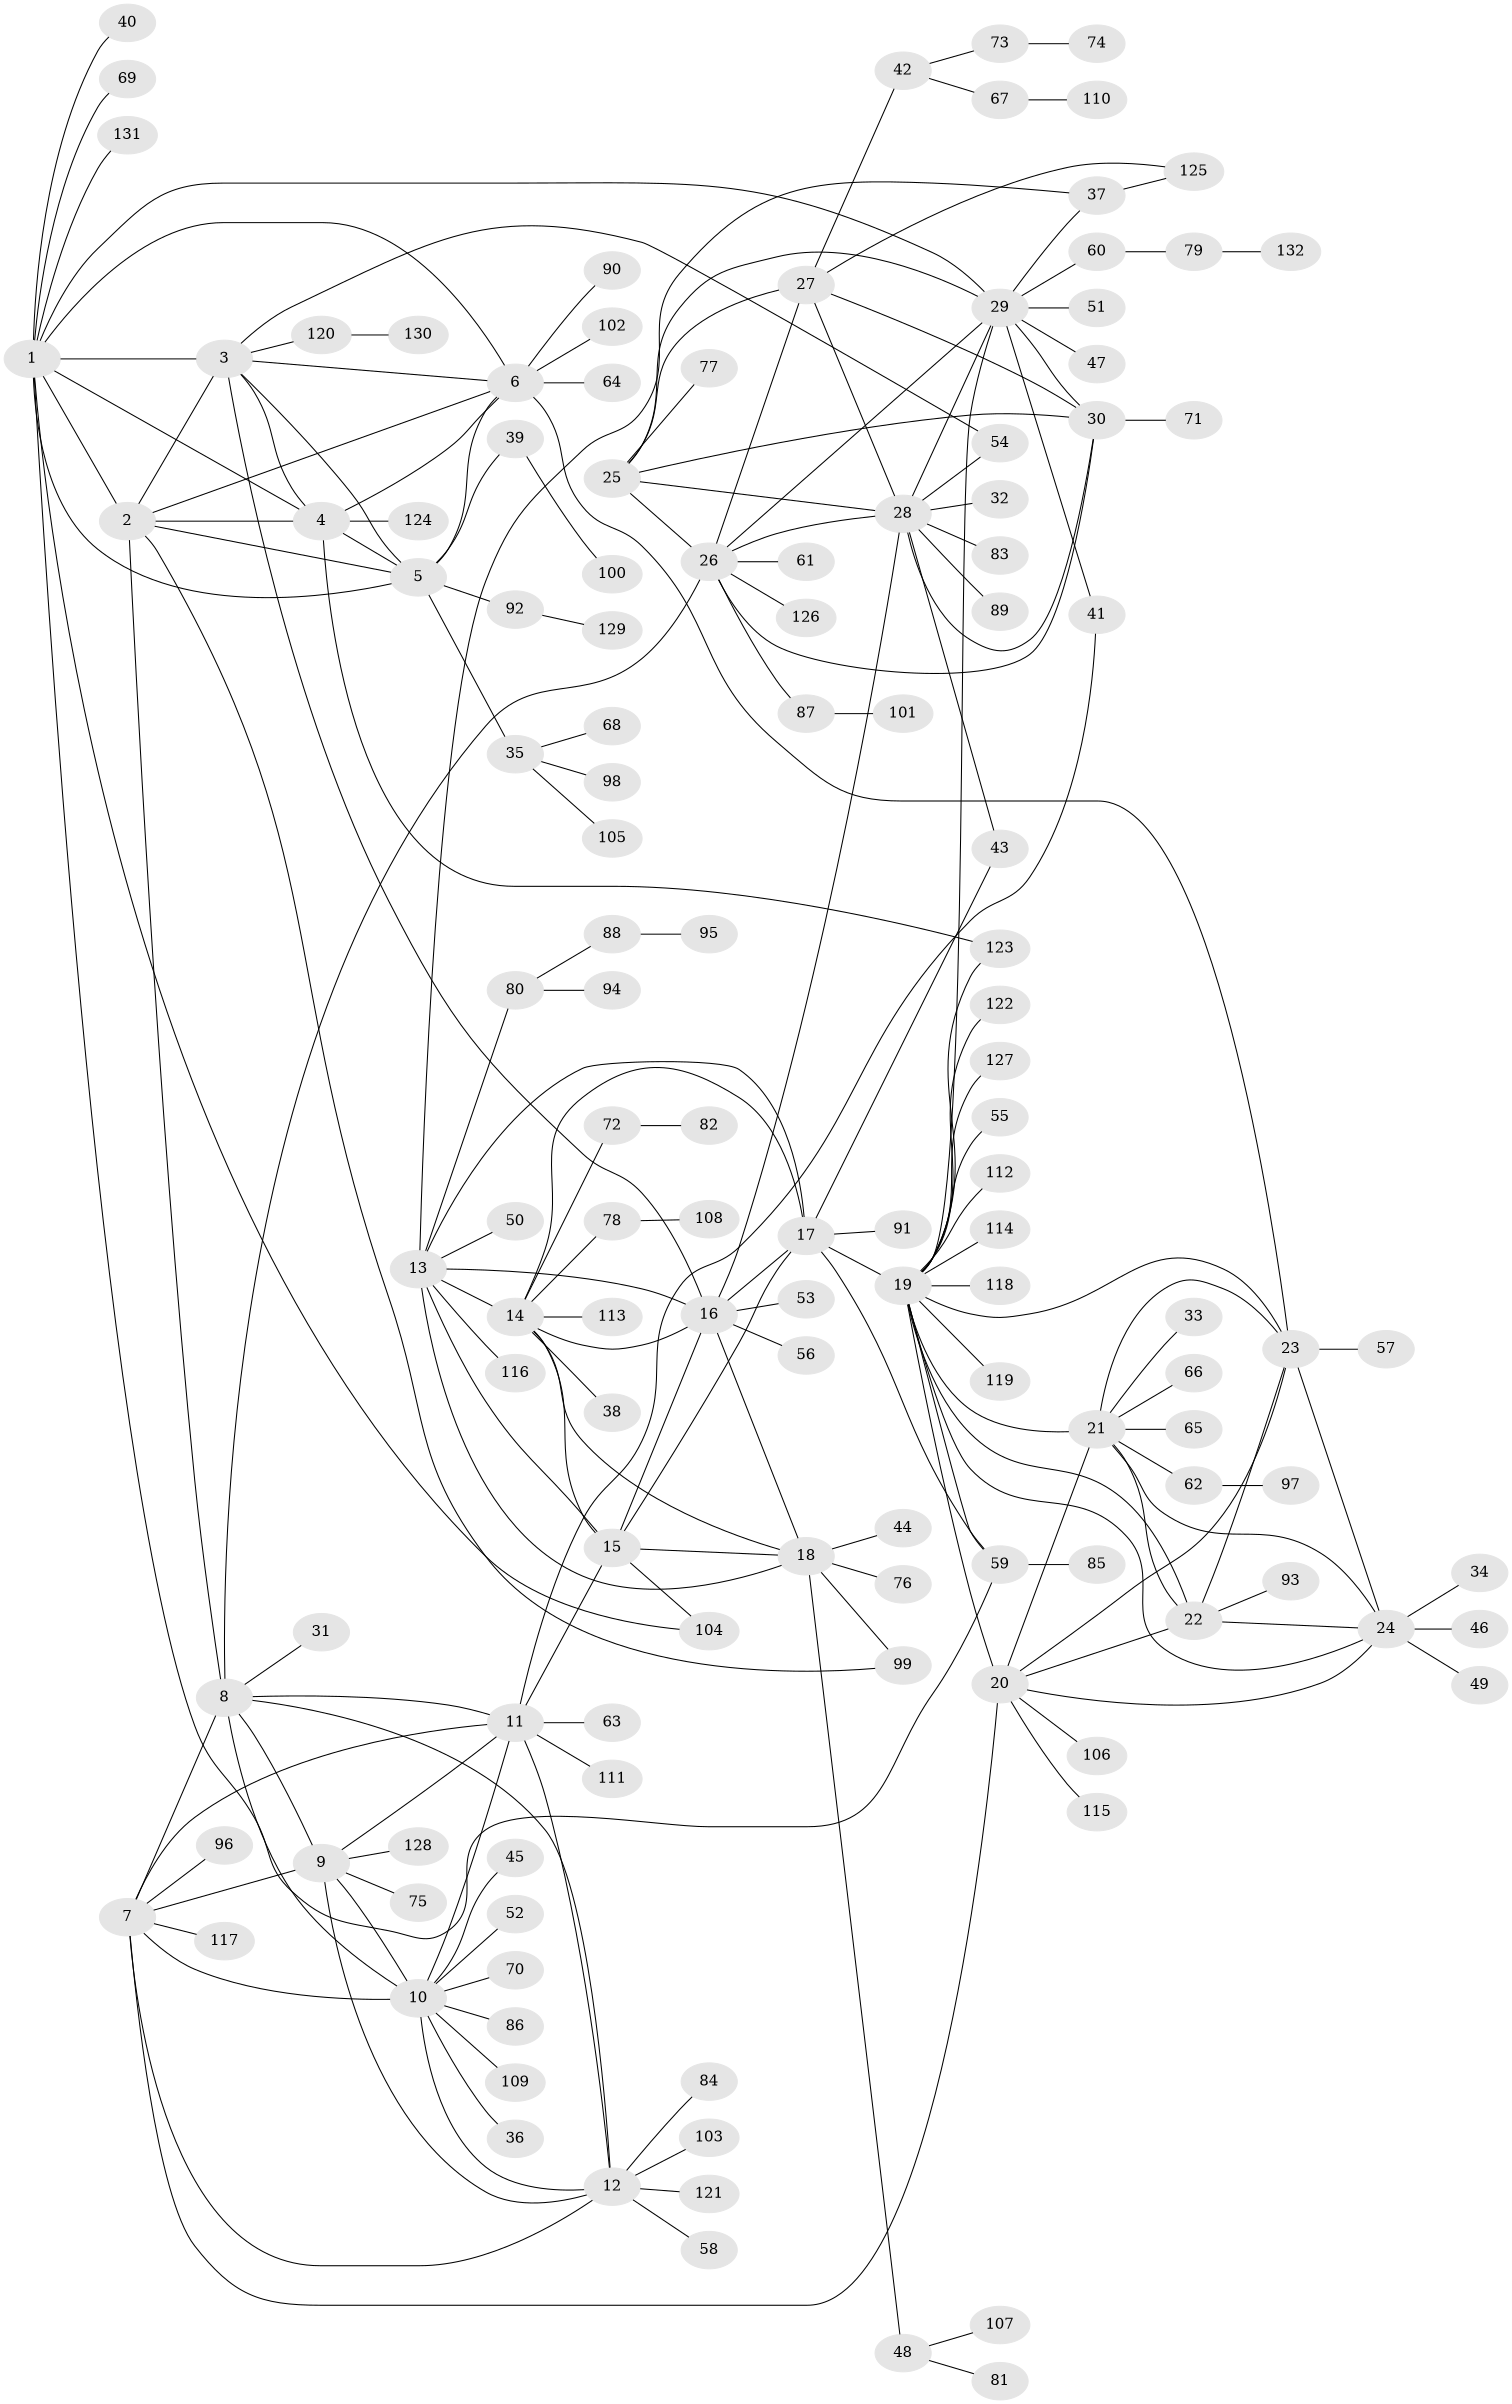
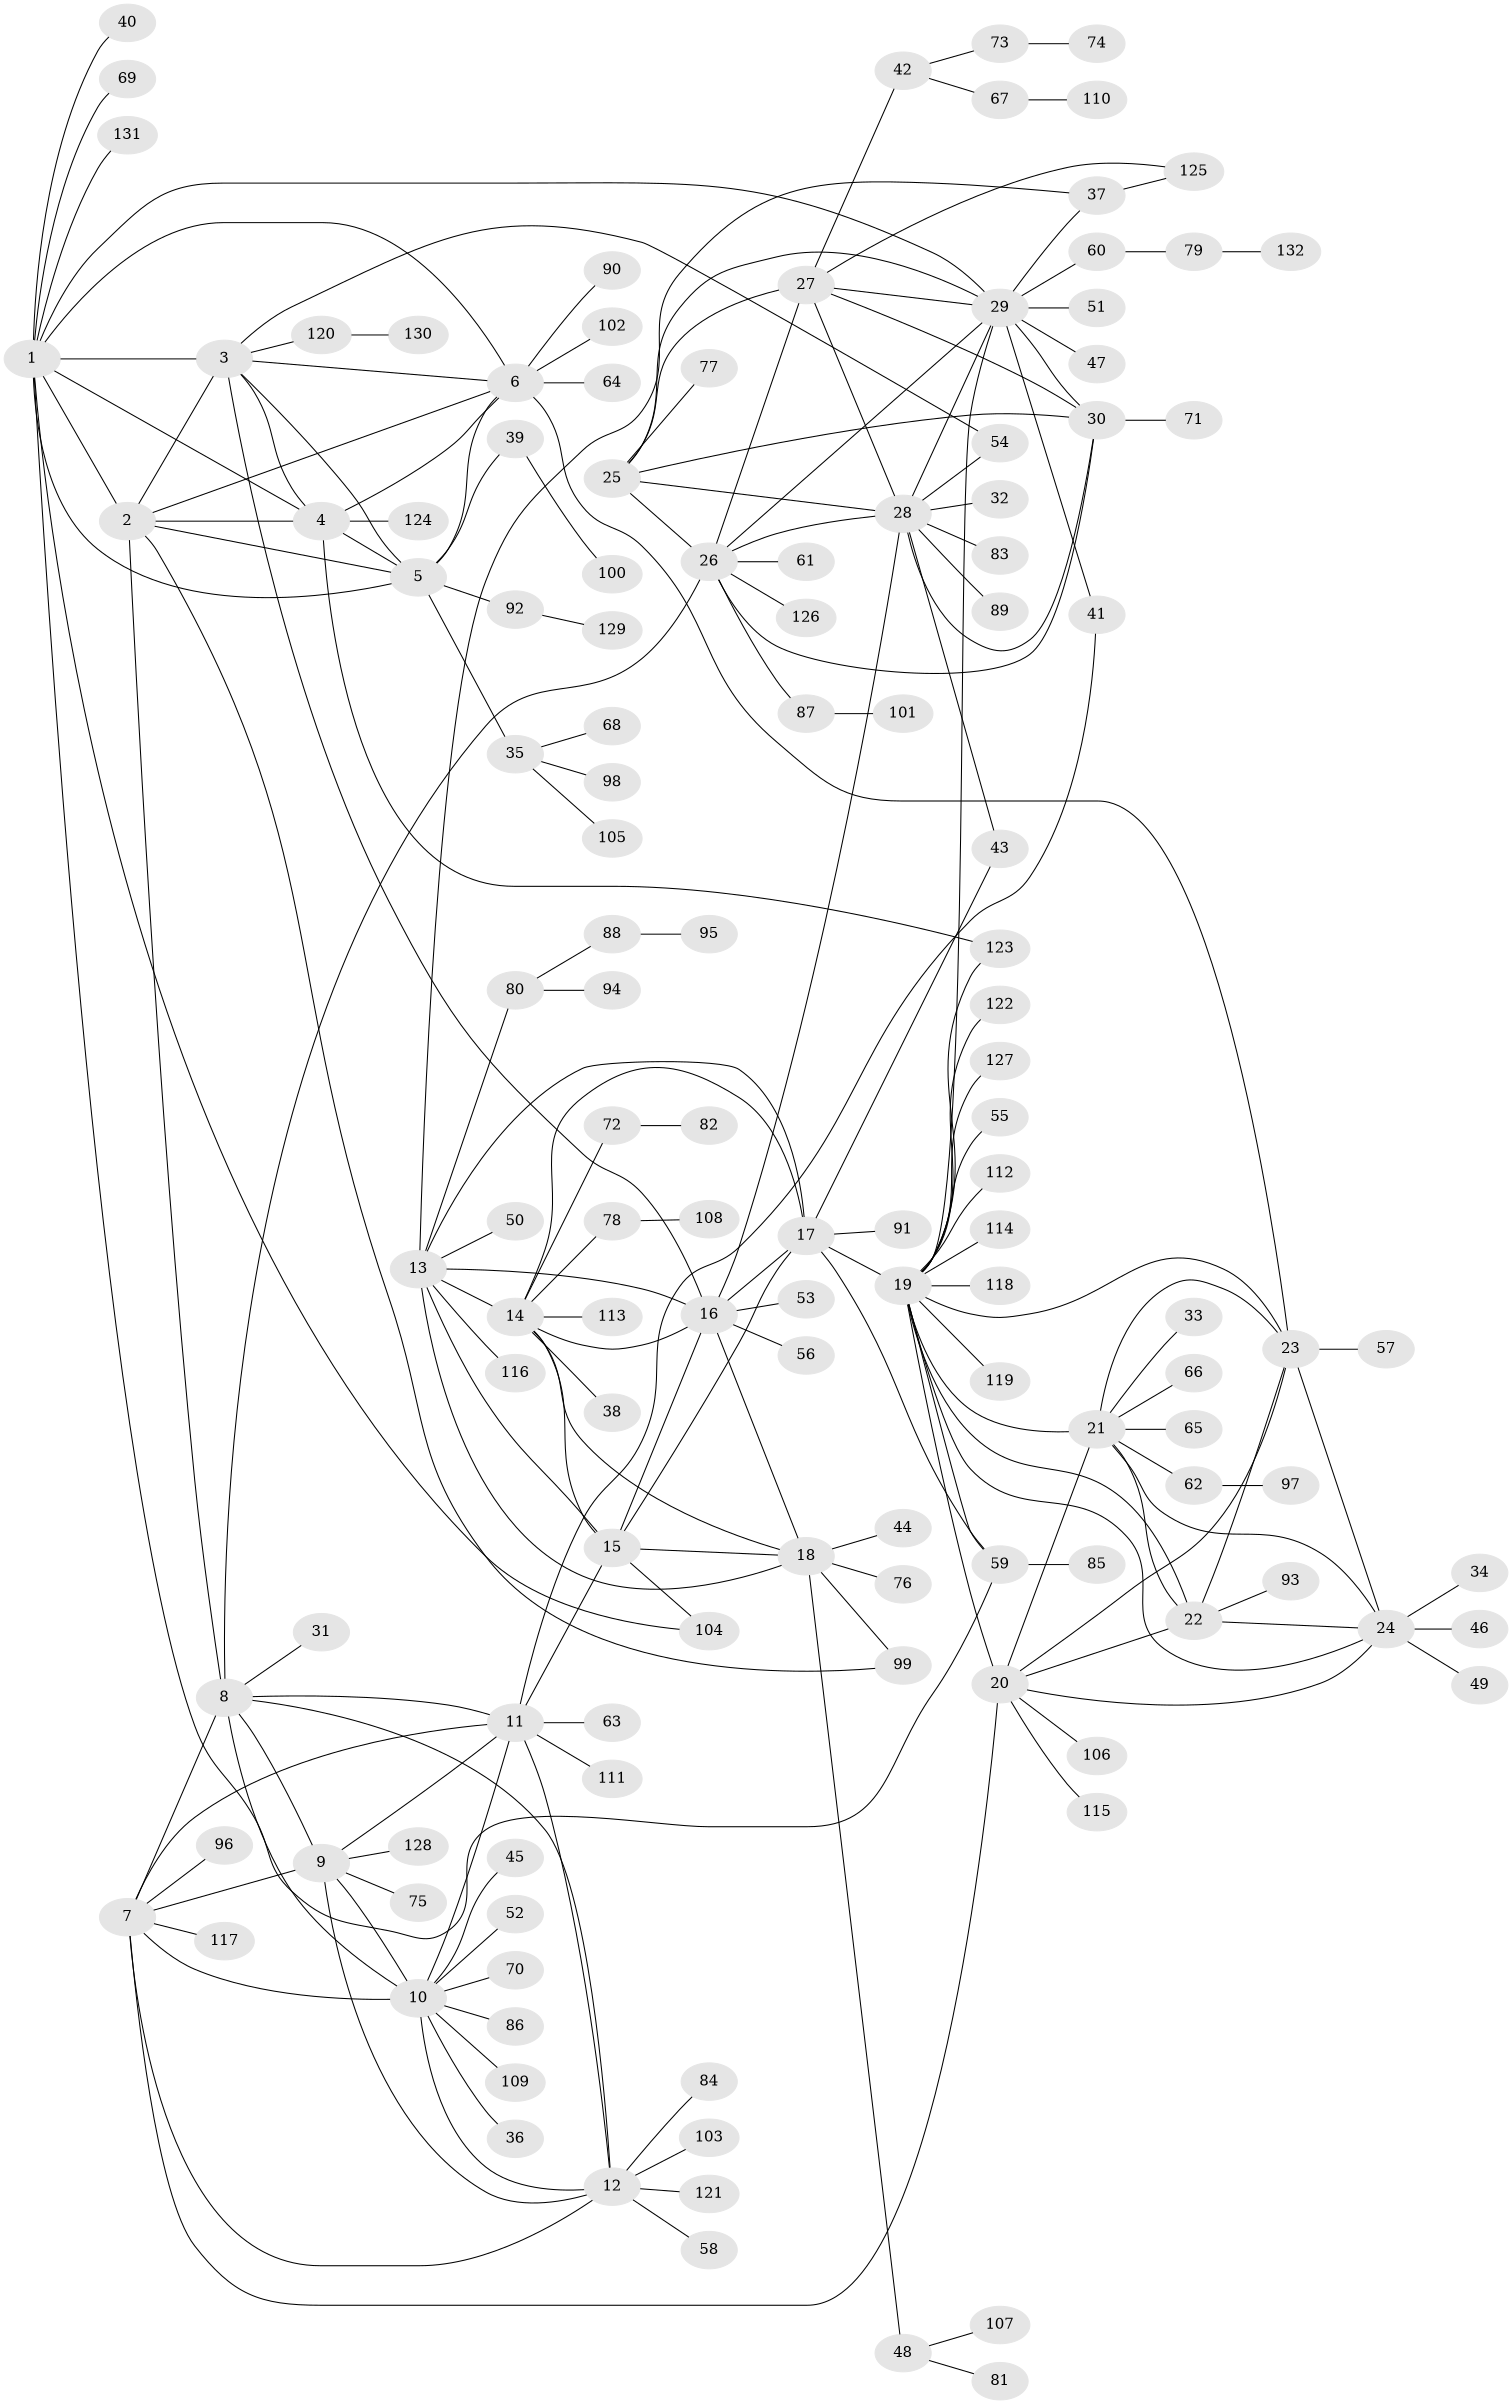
none -> (903, 296)
